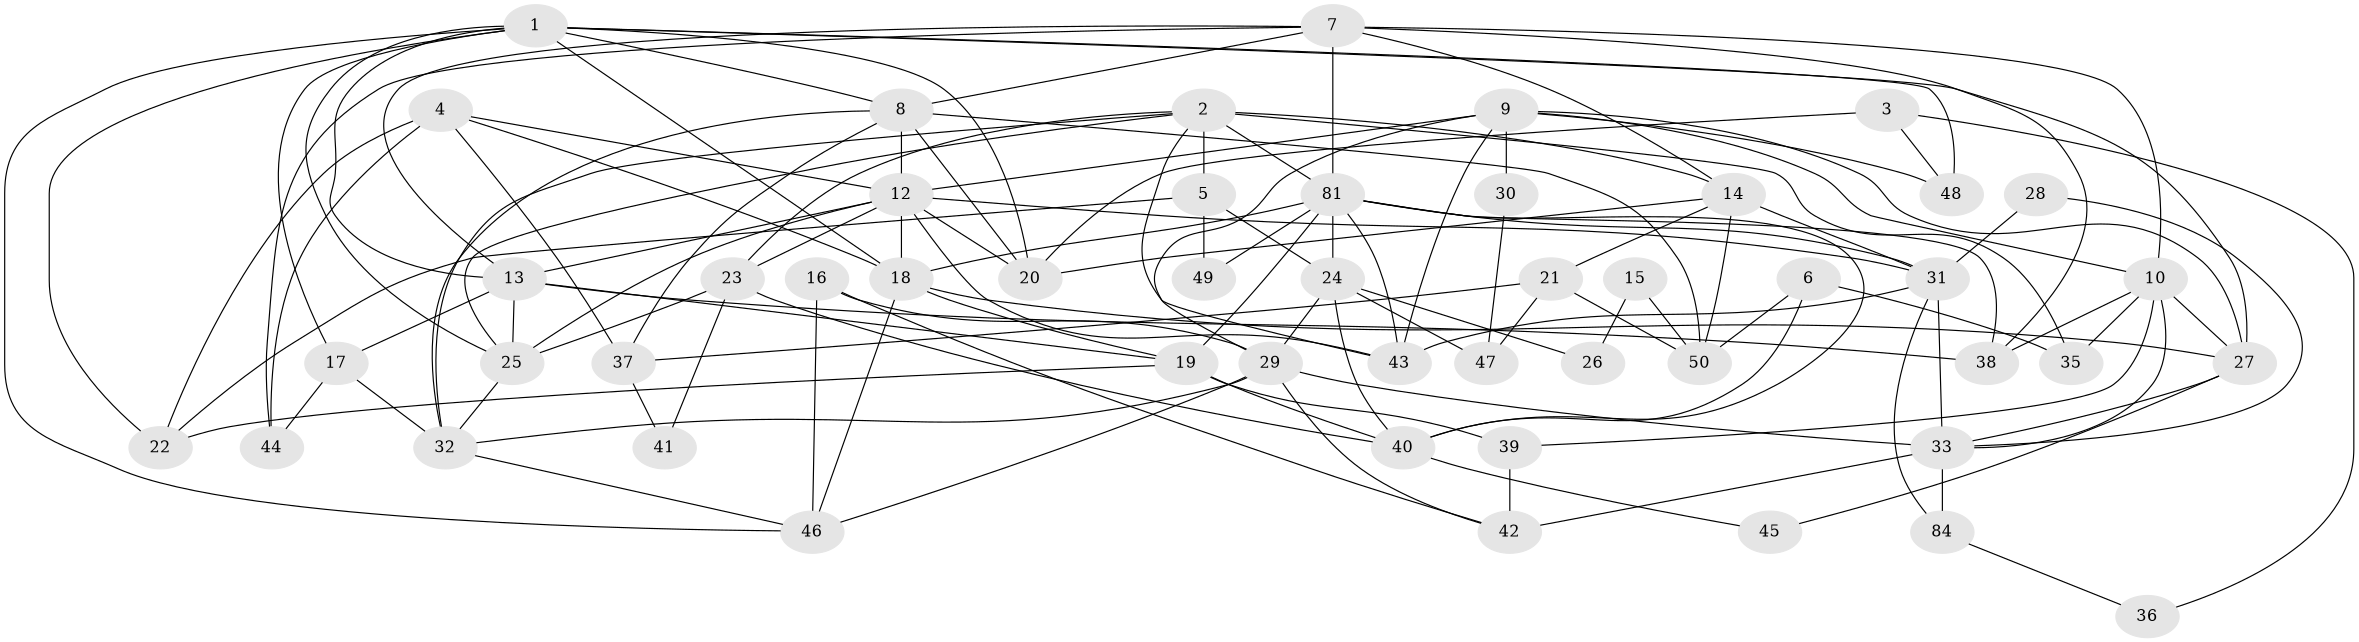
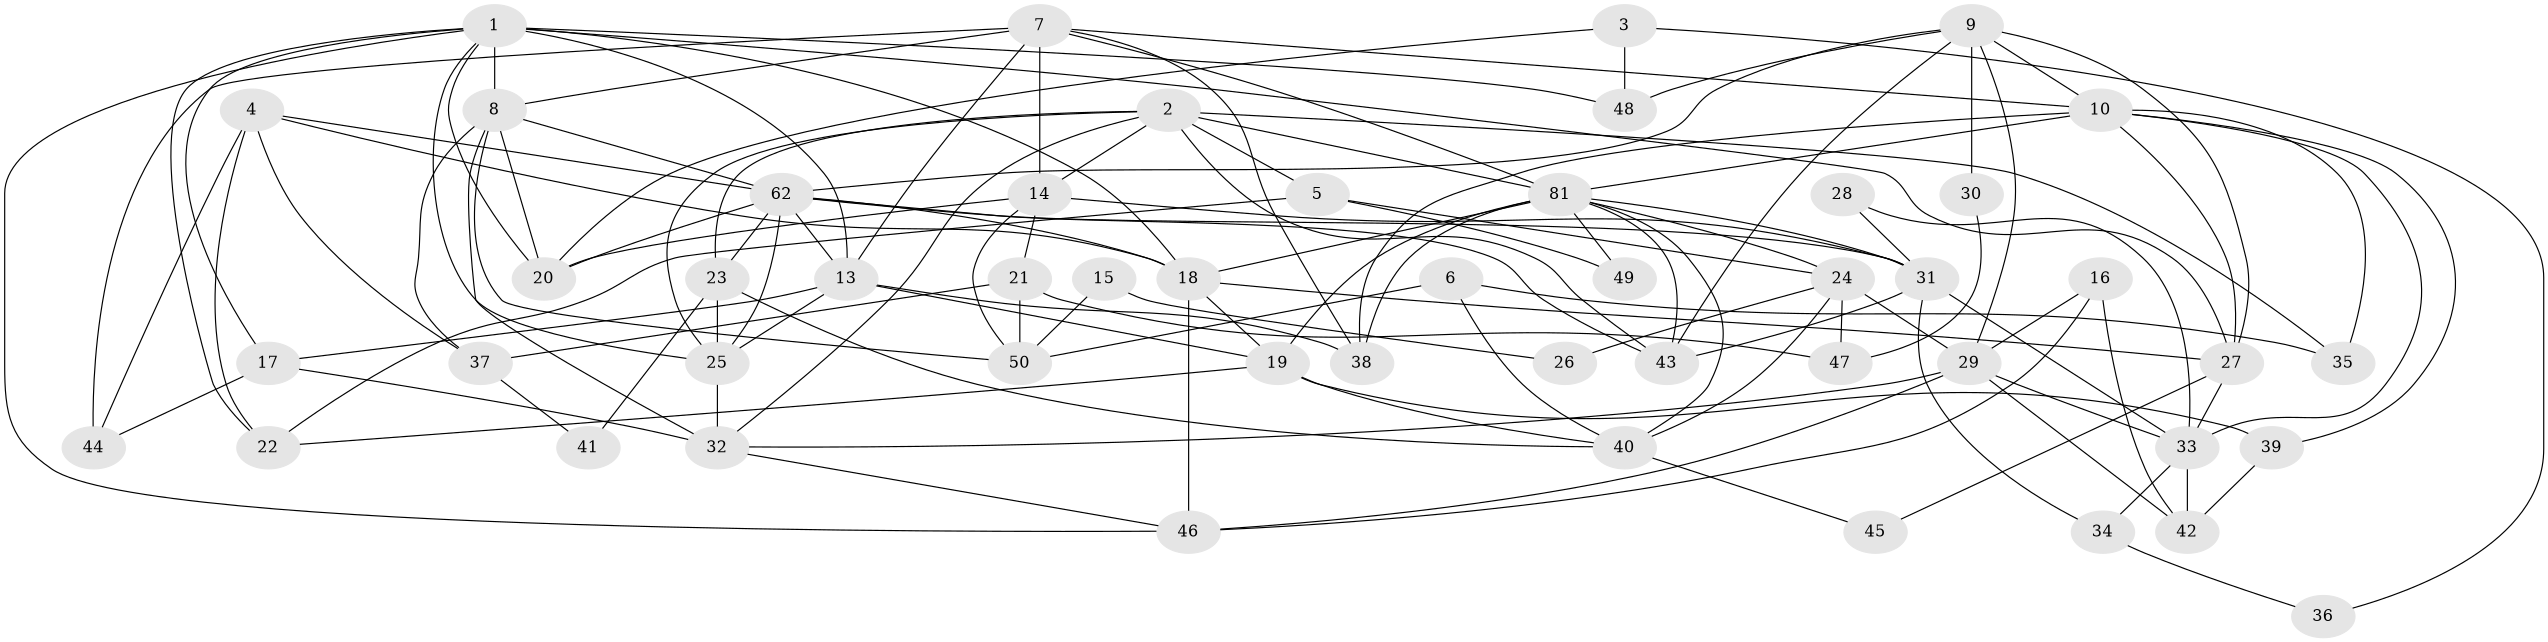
none -> (1866, 147)
(901, 195) -> (782, 195)
(1942, 532) -> (2103, 532)
